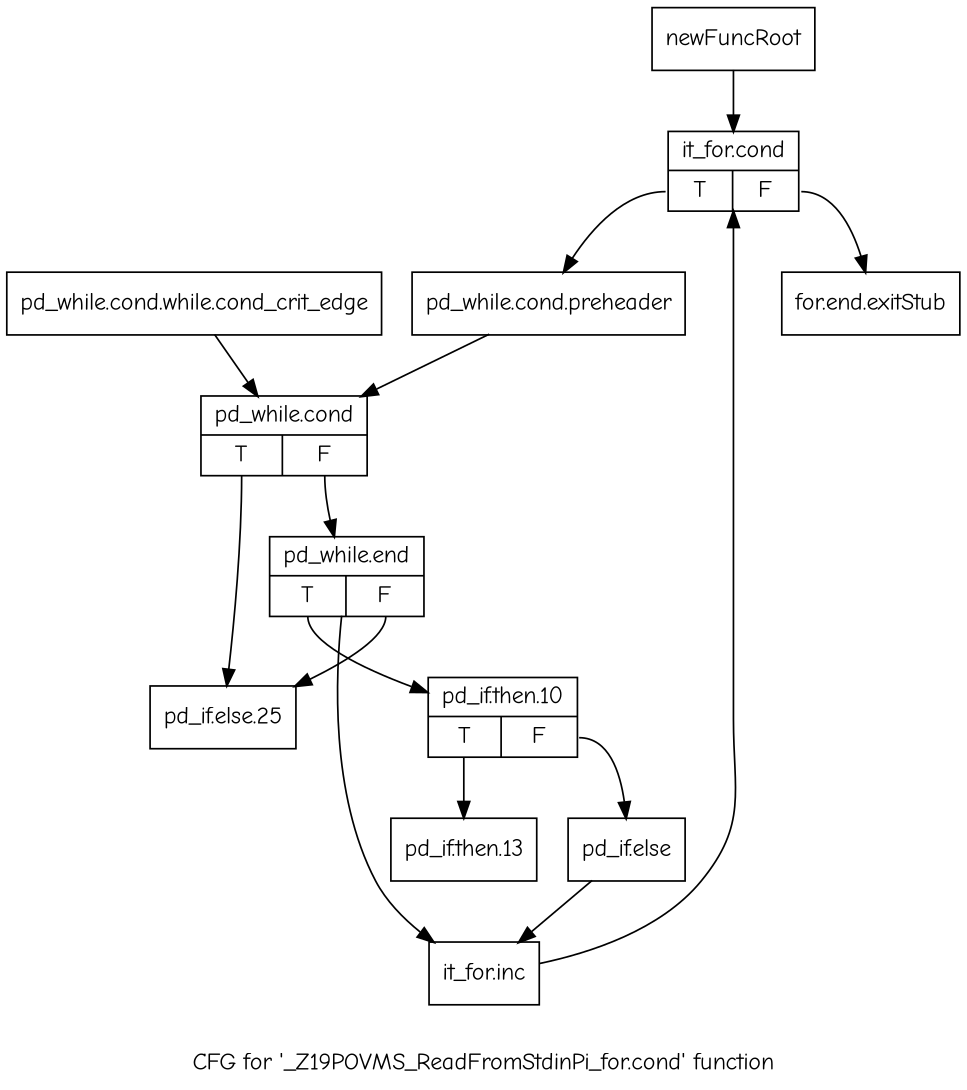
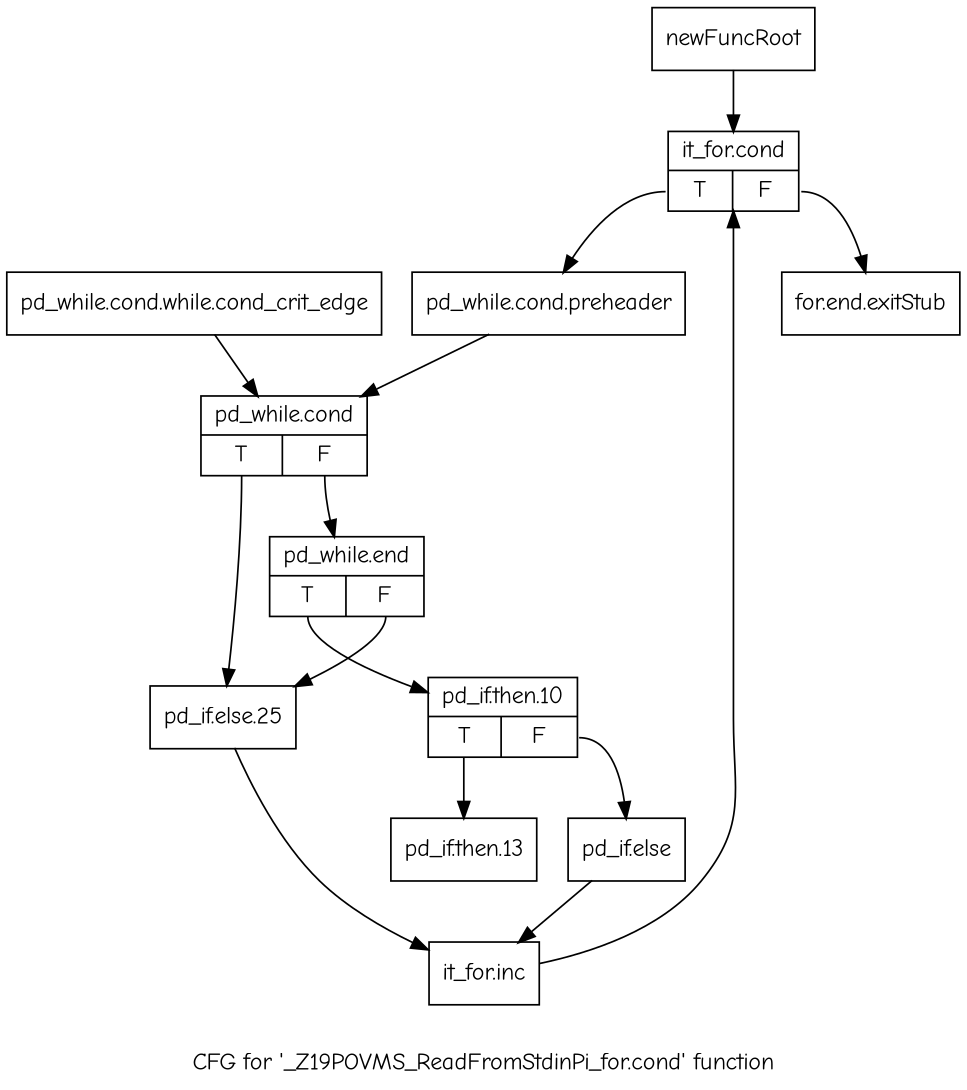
(345, 785) -> (304, 864)
